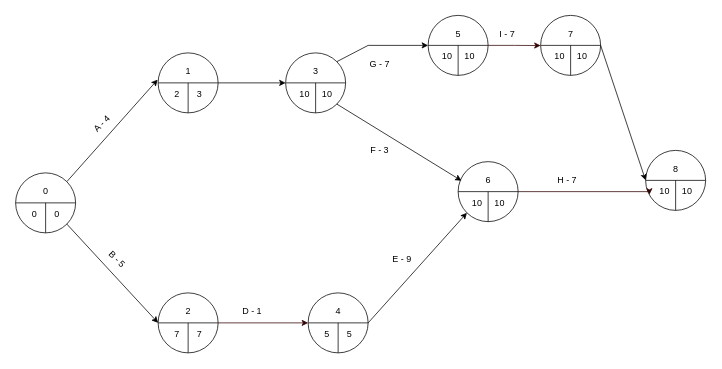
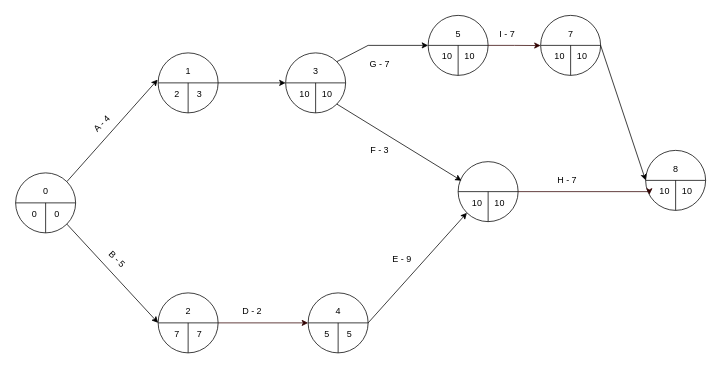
(488, 180) -> none
(252, 312) -> (252, 312)
